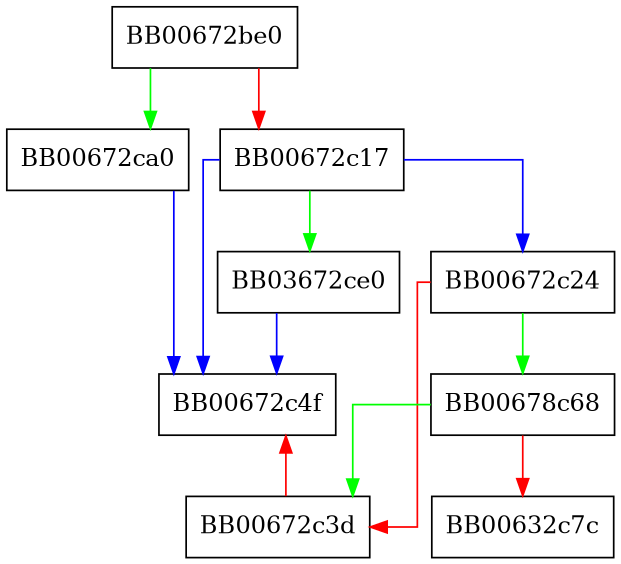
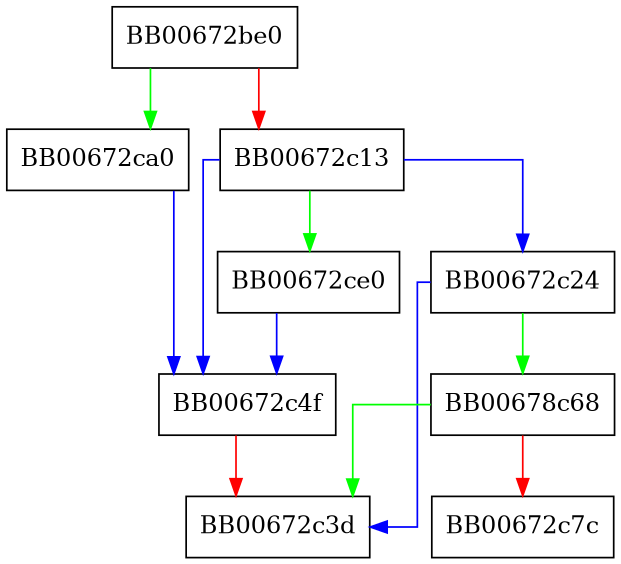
(312, 160) -> (312, 160)
(309, 282) -> (309, 282)
(417, 420) -> (417, 420)
(286, 475) -> (236, 457)
(523, 527) -> (523, 527)
